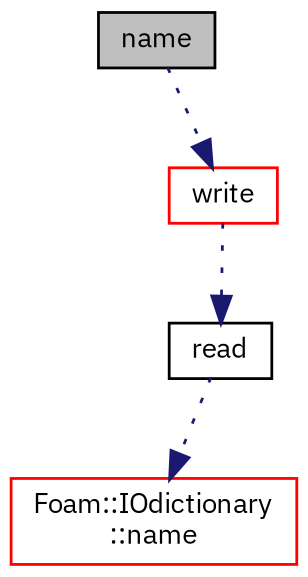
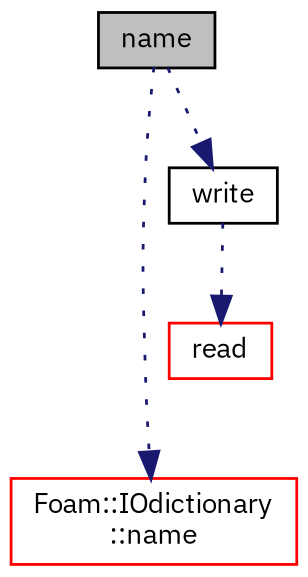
(223, 196) -> (223, 196)
(221, 351) -> (221, 351)
(196, 415) -> (143, 259)
